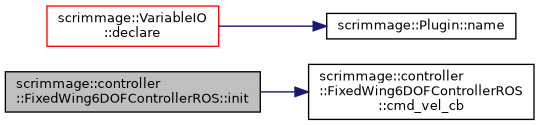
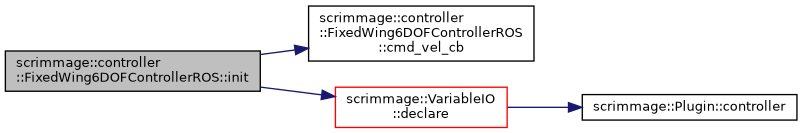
(421, 26) -> (690, 107)
none -> (291, 91)
